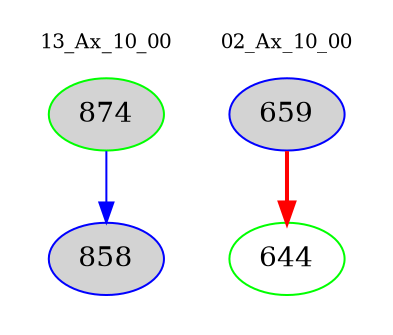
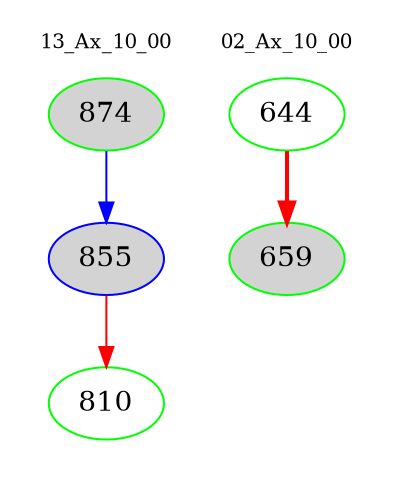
(287, 114) -> (287, 259)
(287, 177) -> (287, 177)
(106, 259) -> (106, 259)
none -> (106, 403)
